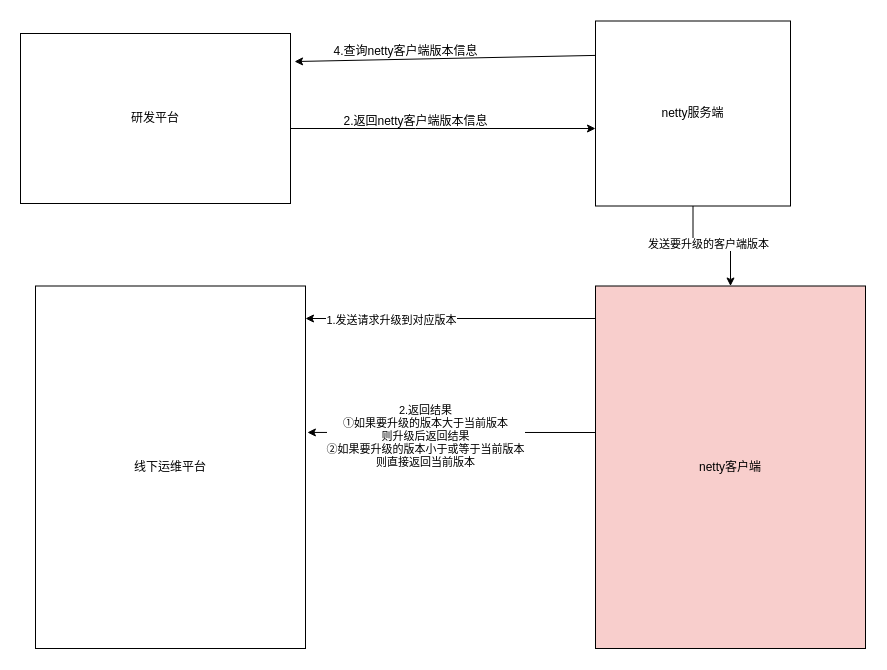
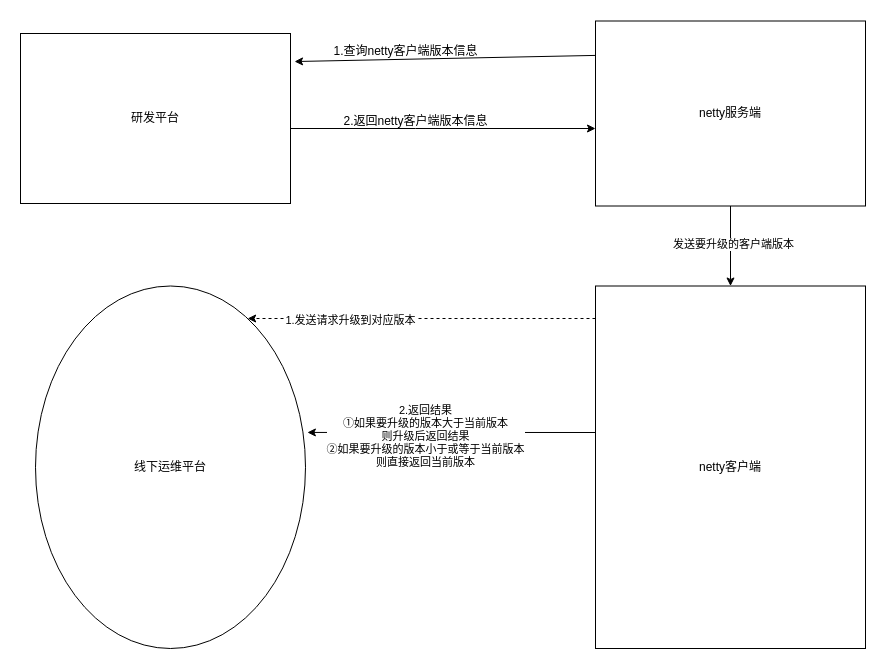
(406, 52) -> (406, 52)
(693, 114) -> (731, 114)
(454, 319) -> (424, 319)
(171, 467) -> (171, 467)
(731, 467) -> (731, 467)
